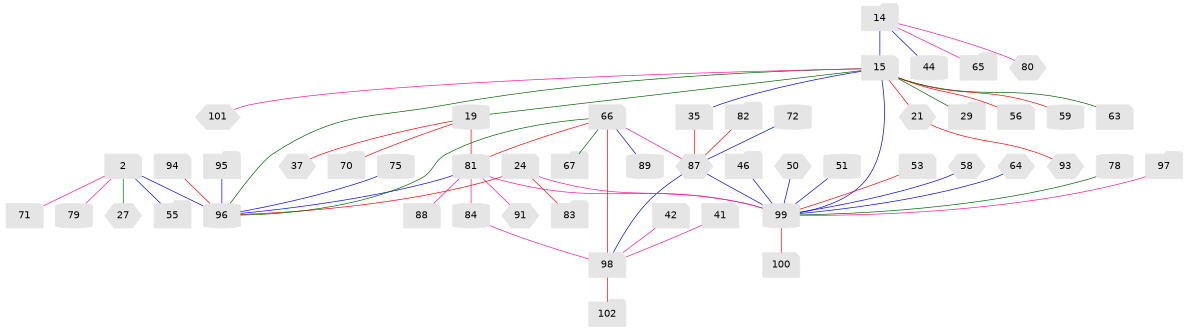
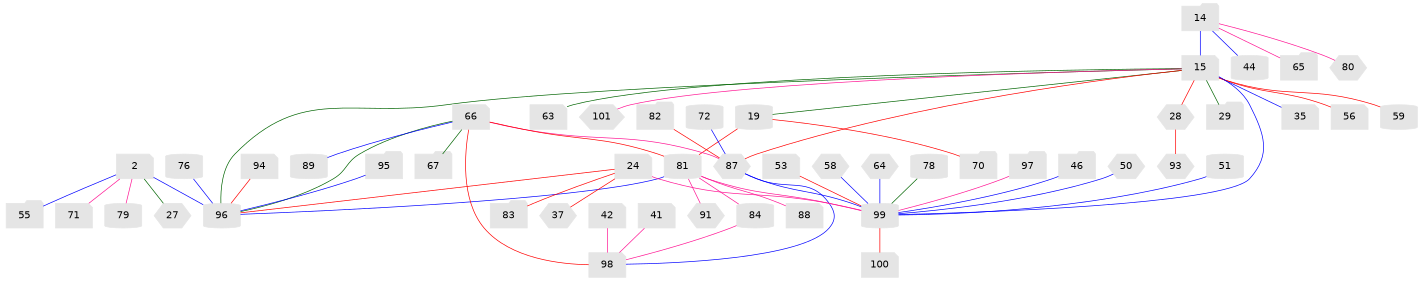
(918, 117) -> (1176, 117)
(381, 137) -> (590, 194)
(694, 142) -> (961, 103)
(396, 166) -> (184, 166)
(607, 314) -> none
